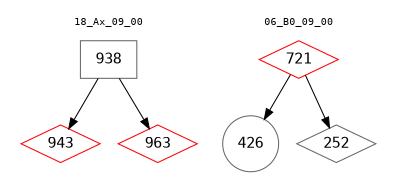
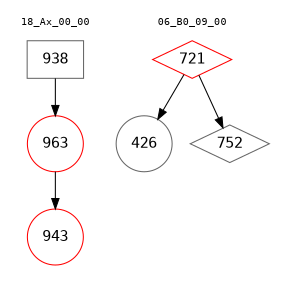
(109, 22) -> (56, 22)
(86, 99) -> (55, 185)
(61, 144) -> (55, 237)
(158, 144) -> (55, 144)
(336, 144) -> (230, 144)
